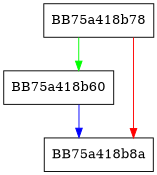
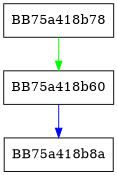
(134, 83) -> none
